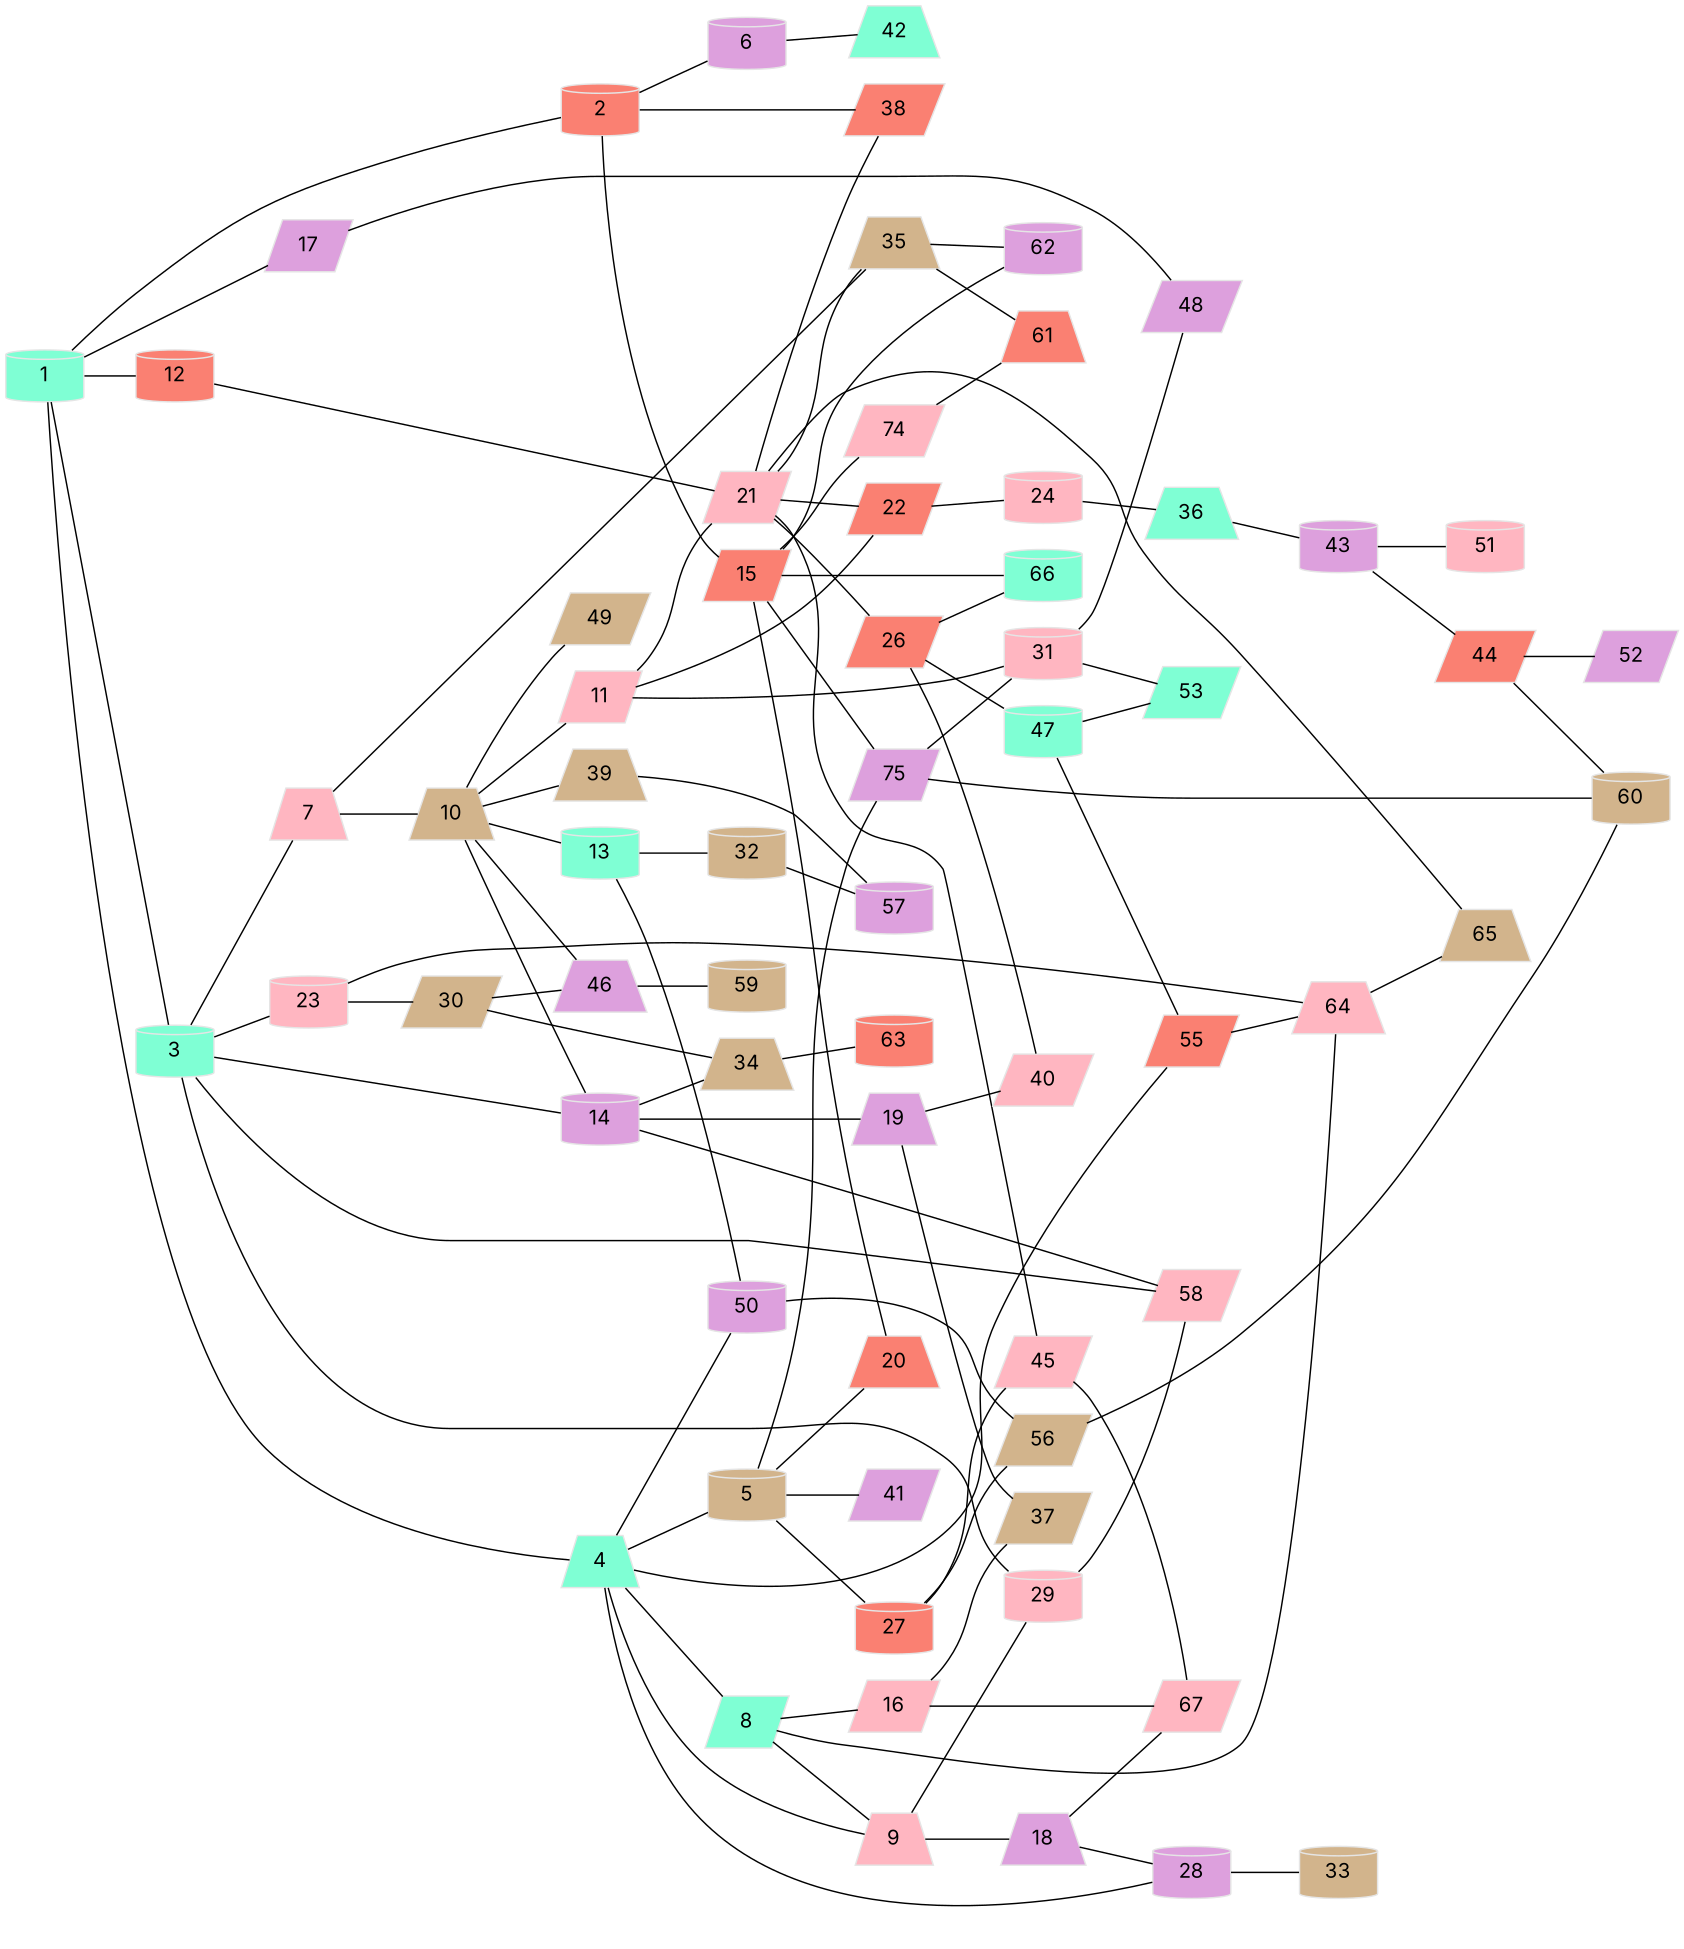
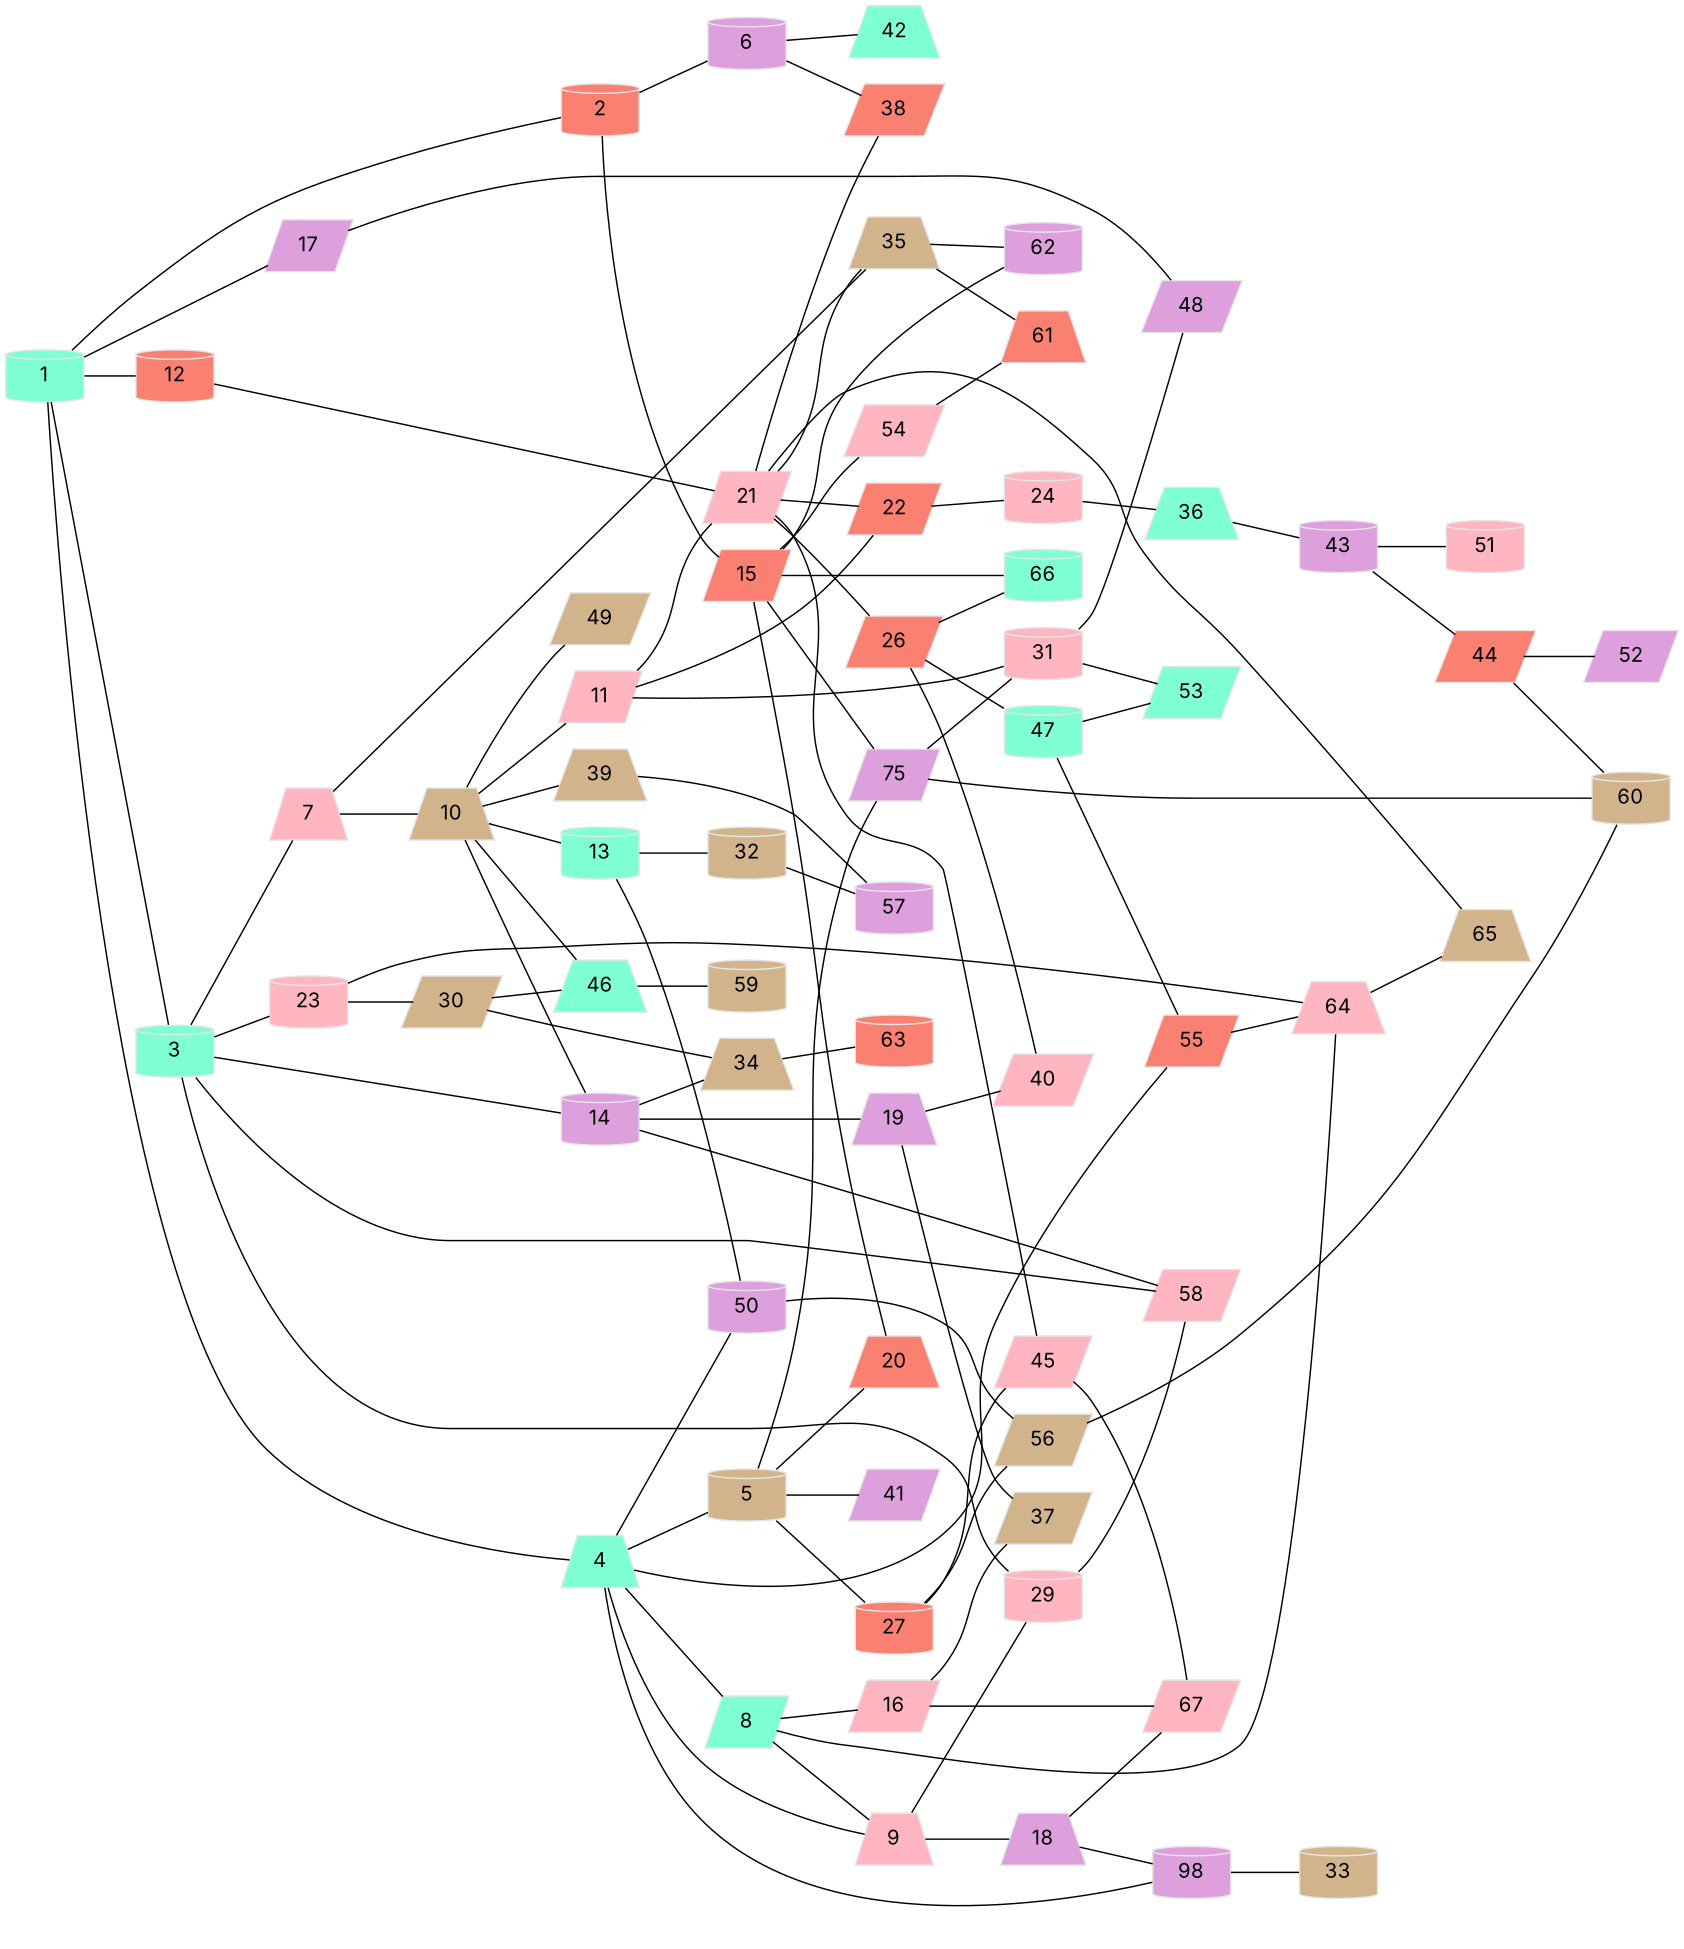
(748, 110) -> (824, 78)
(894, 431) -> (894, 431)
(600, 986) -> (600, 986)
(1192, 1872) -> (1192, 1872)
